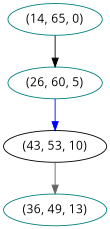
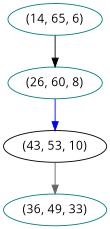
(55, 19) -> (55, 19)
(55, 83) -> (55, 83)
(55, 210) -> (55, 210)
